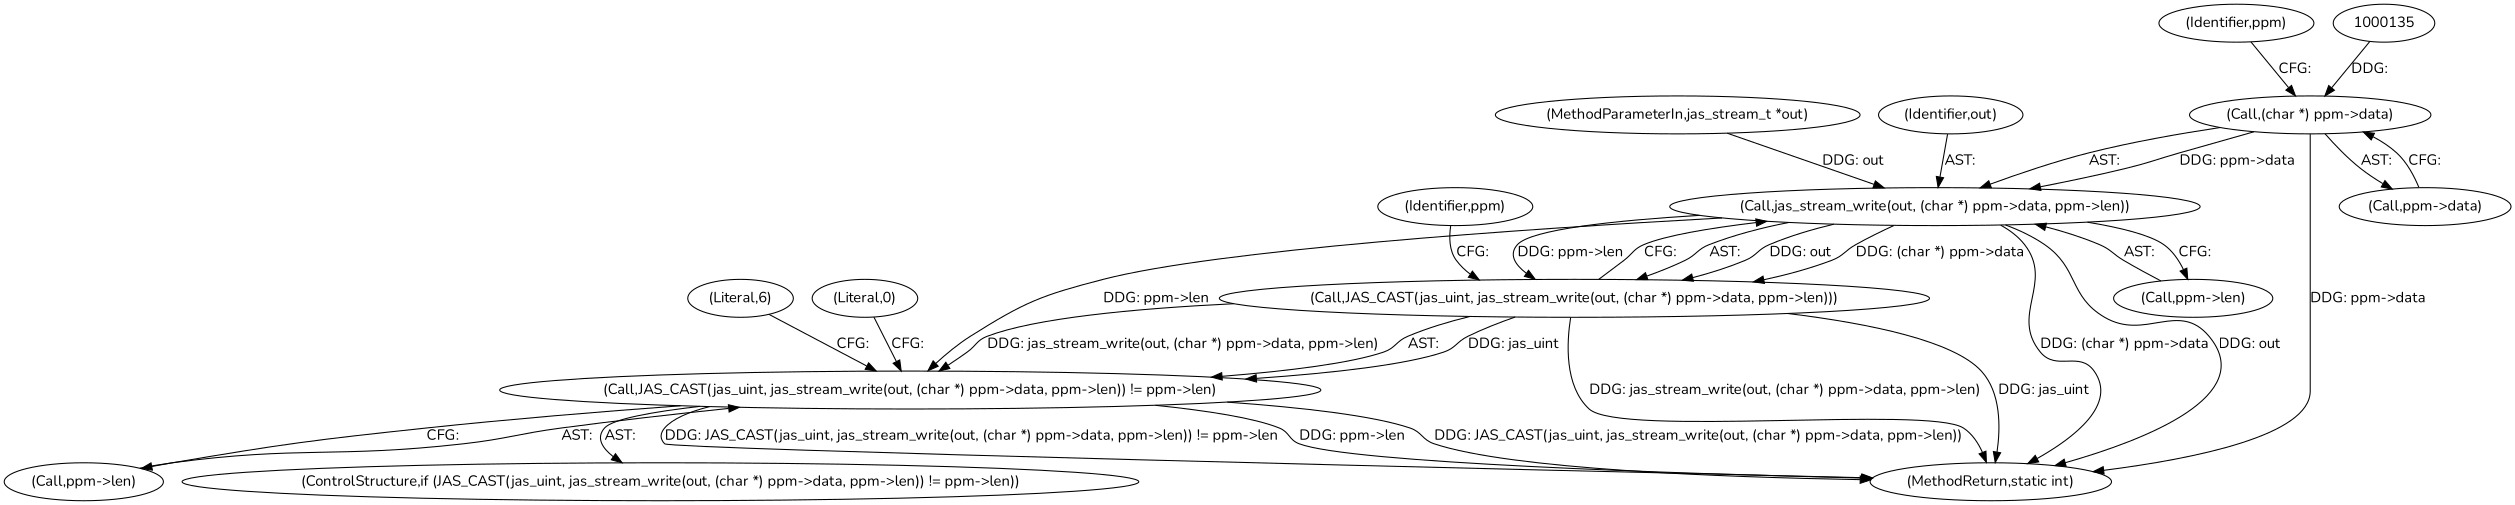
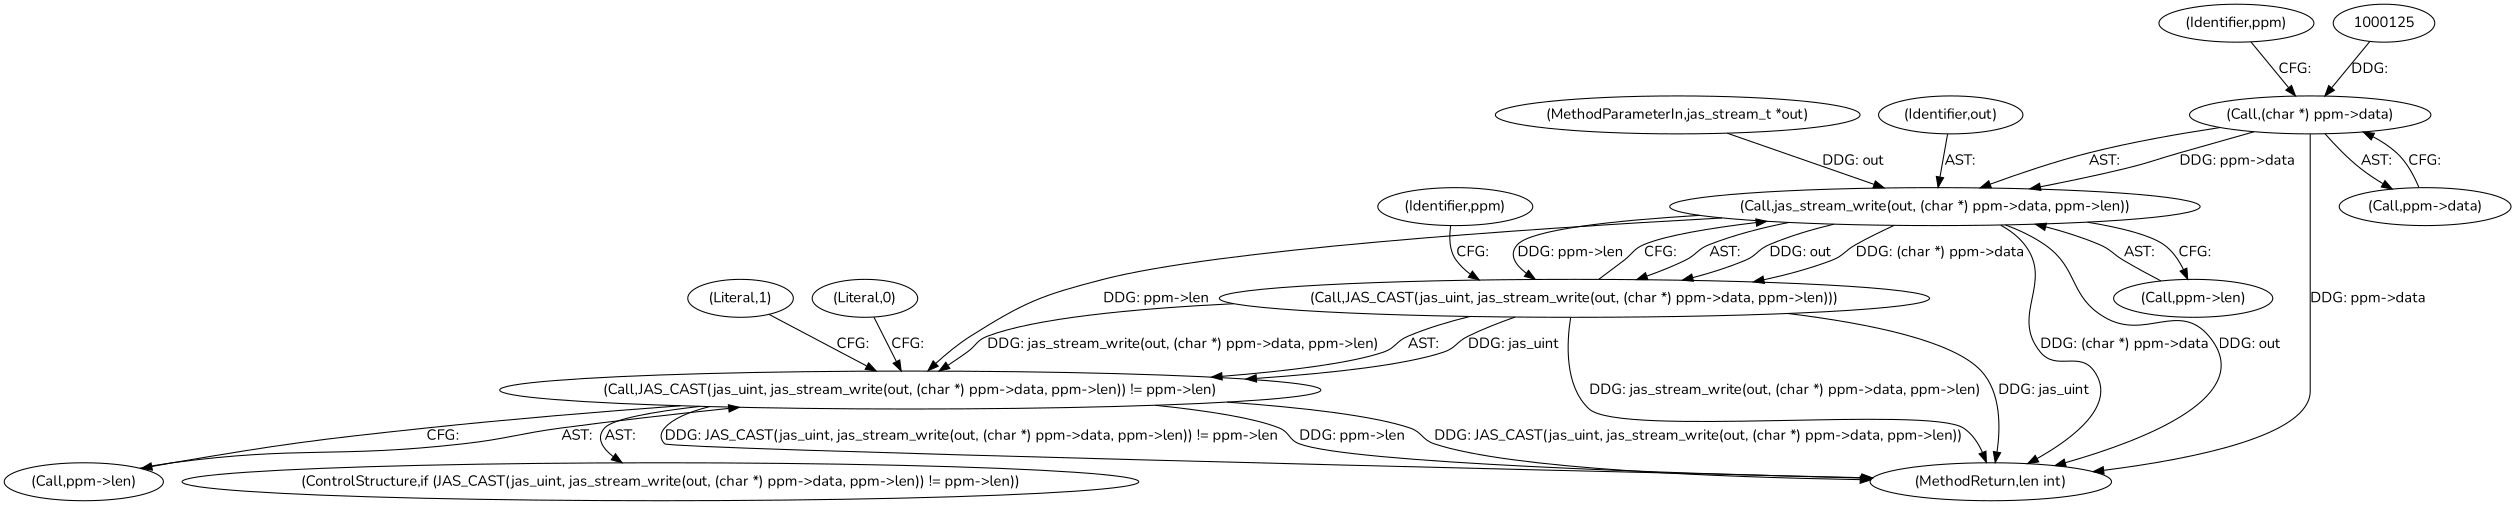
(2384, 23) -> (2384, 23)
(741, 298) -> (741, 298)
(1991, 482) -> (1991, 482)
